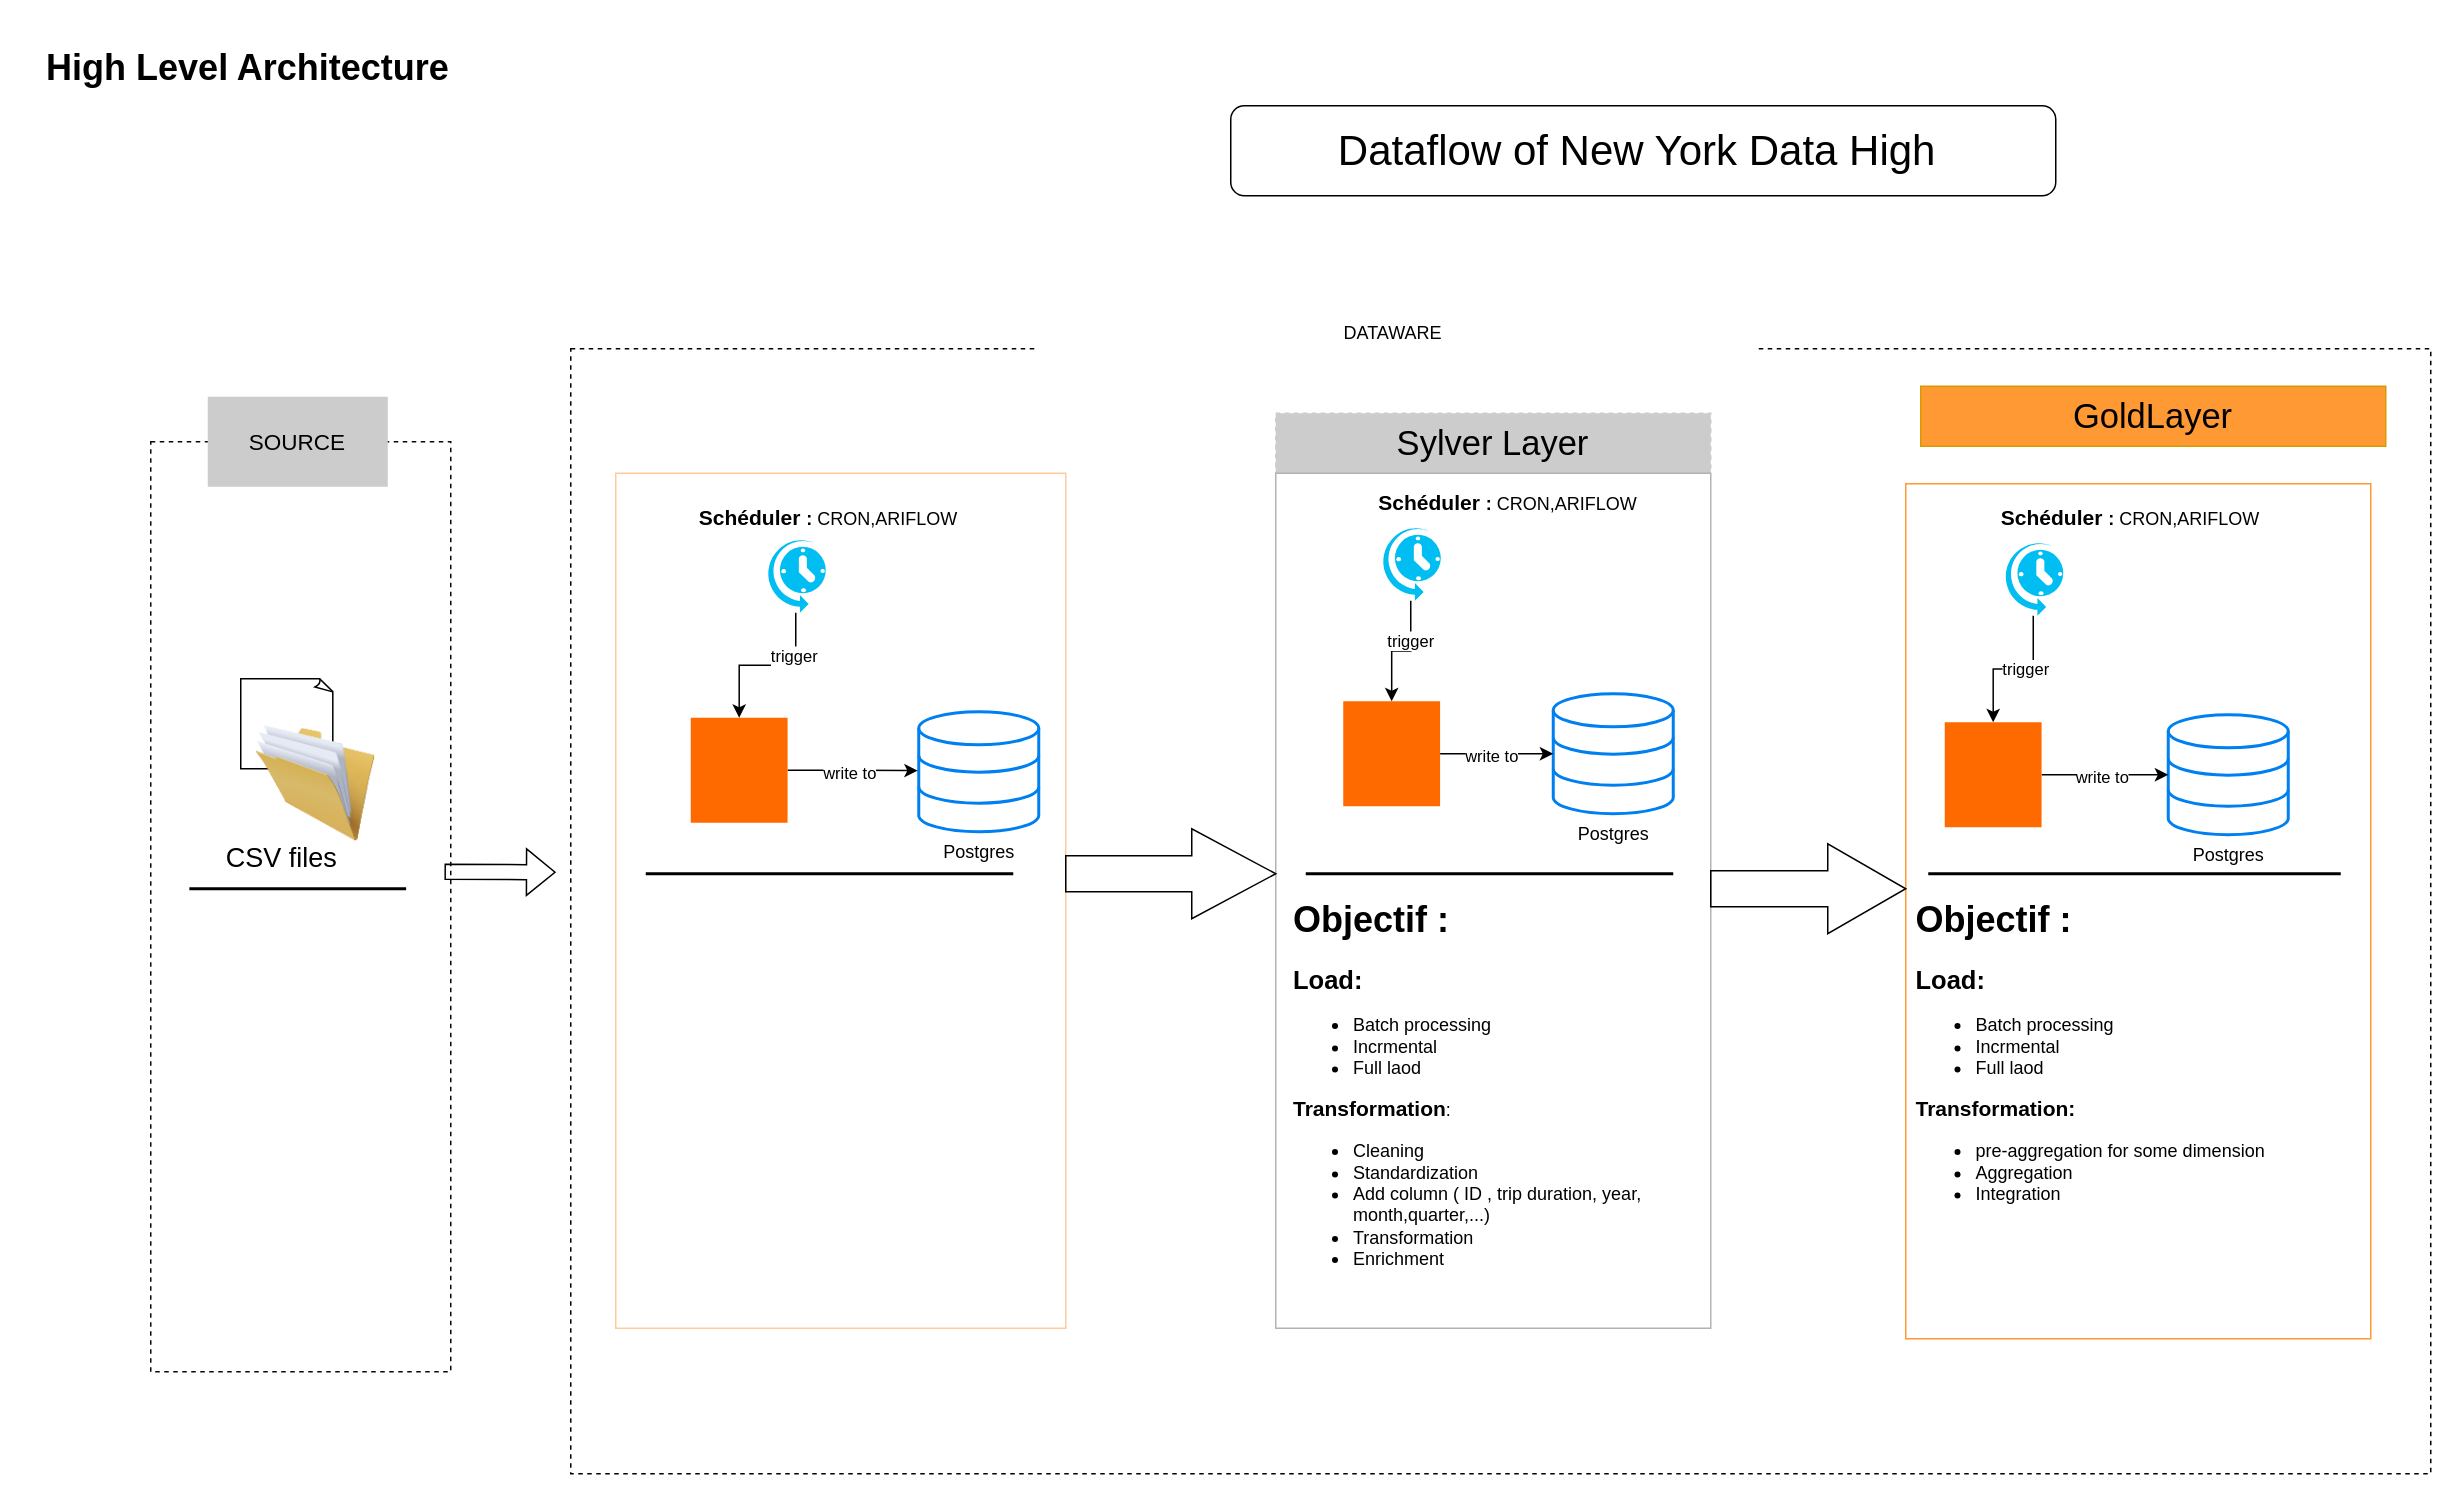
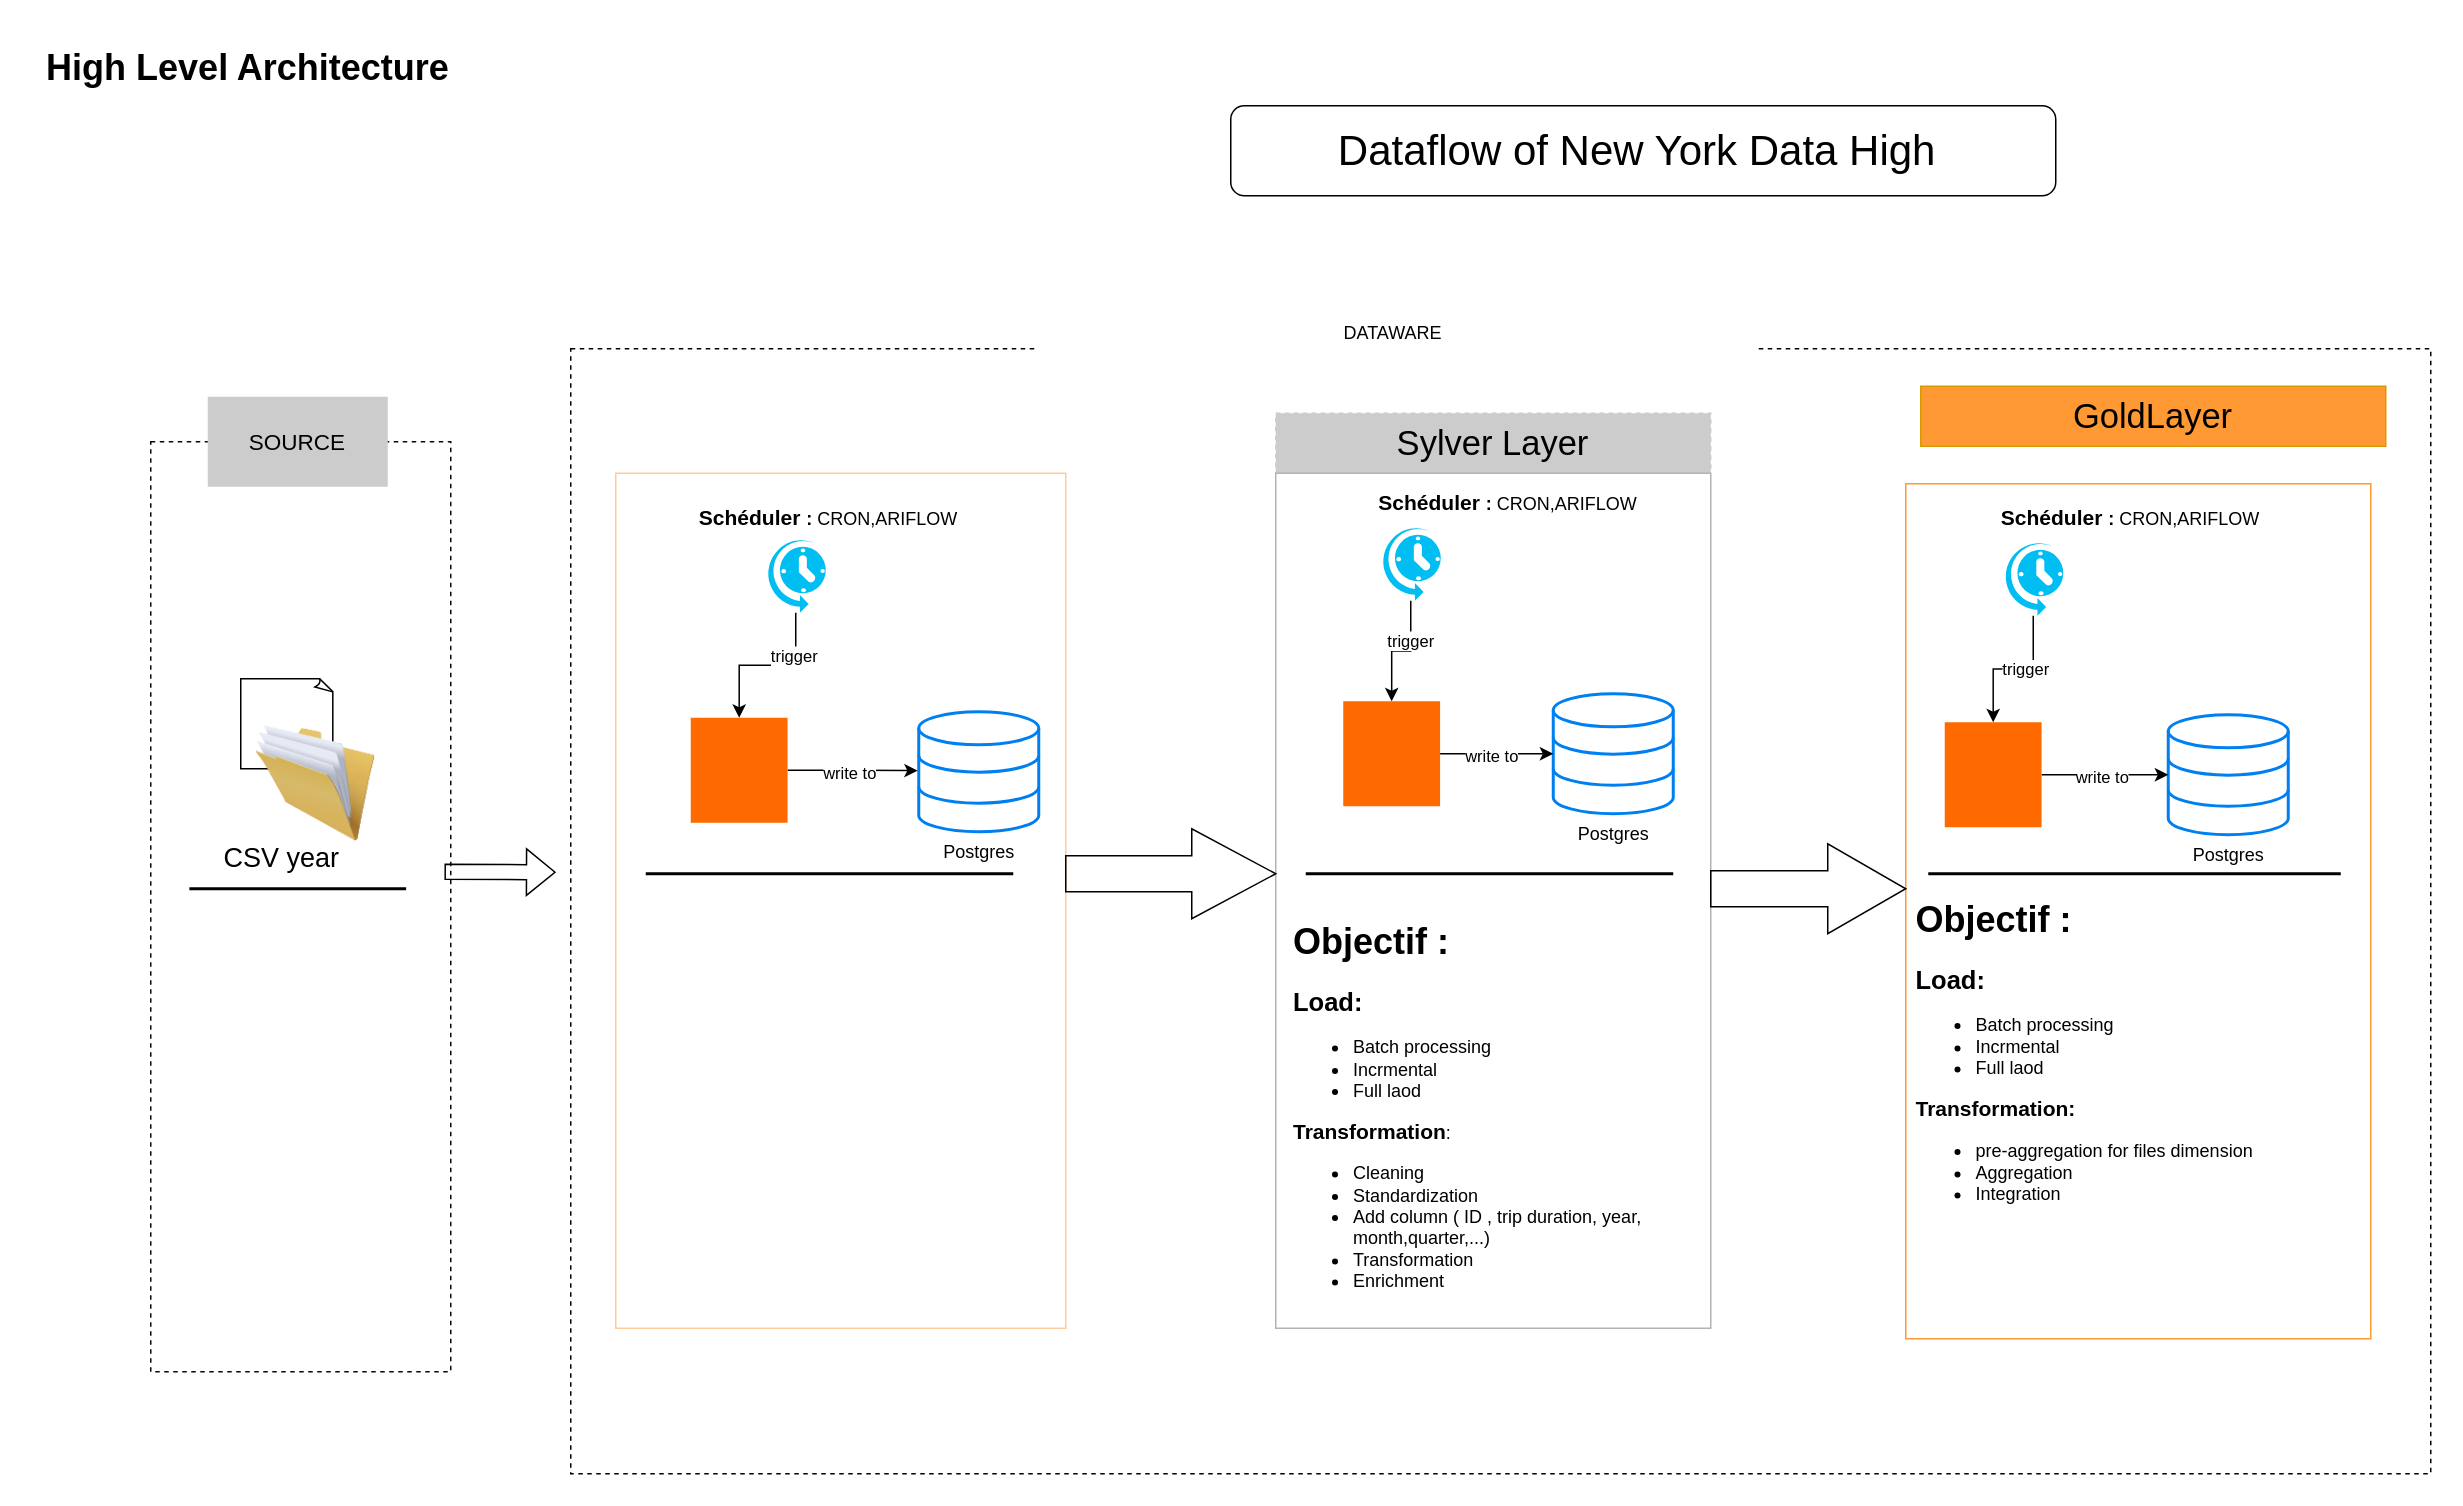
(282, 859) -> (282, 859)
(2074, 996) -> (2074, 996)
(1493, 1091) -> (1493, 1114)
